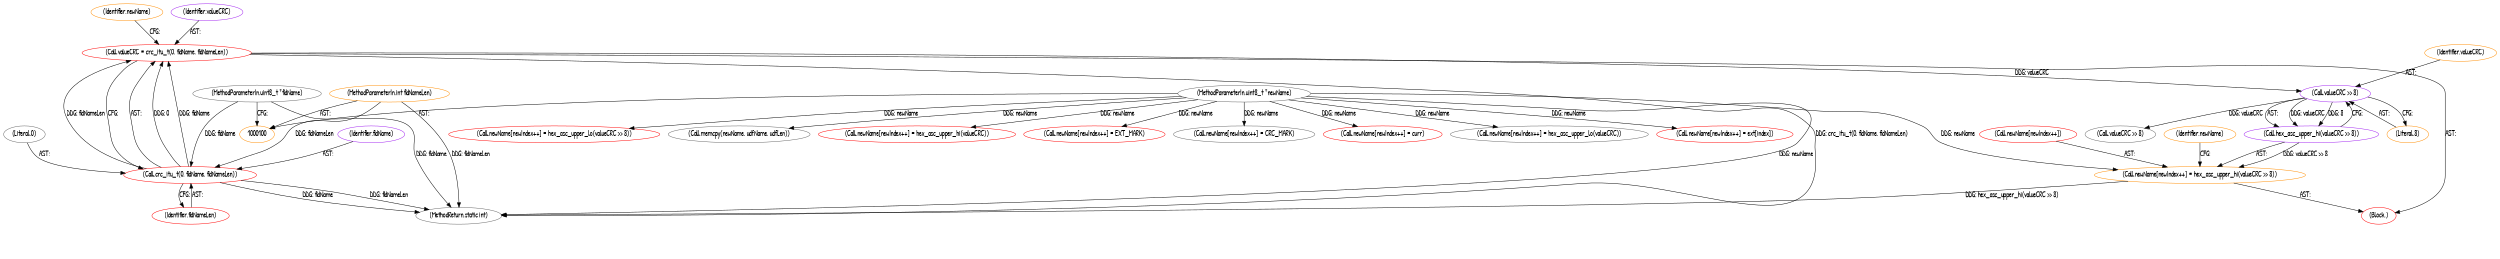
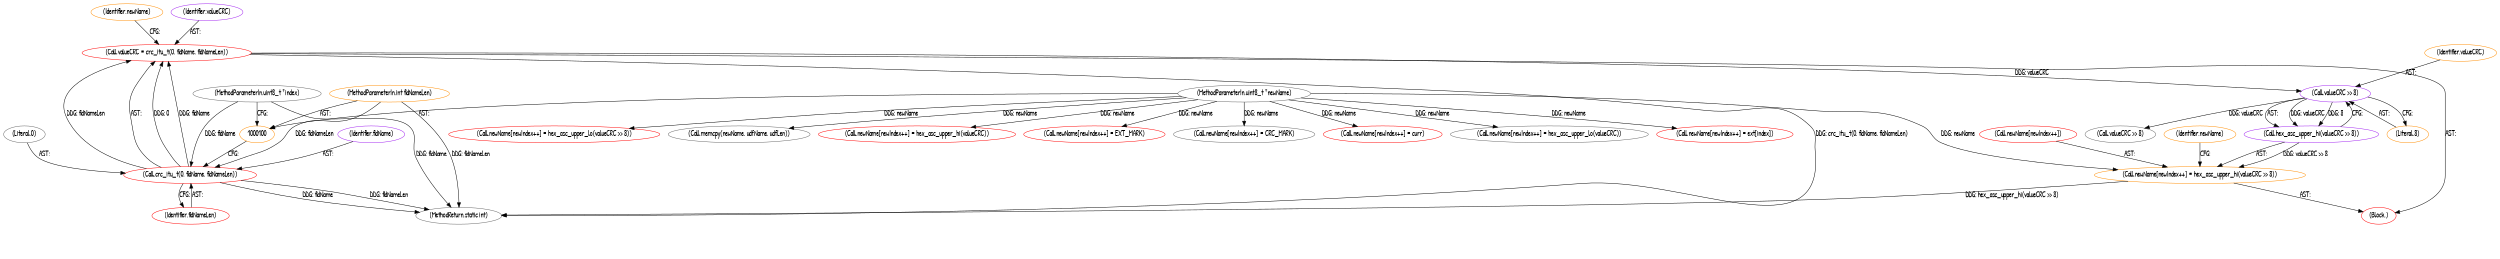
(257, 94) -> (257, 94)
(107, 114) -> (227, 153)
(1422, 186) -> none
